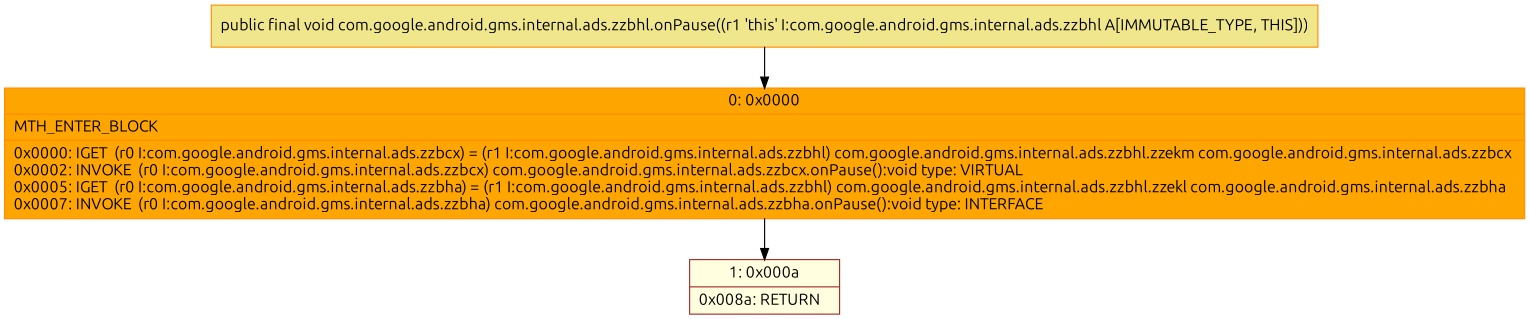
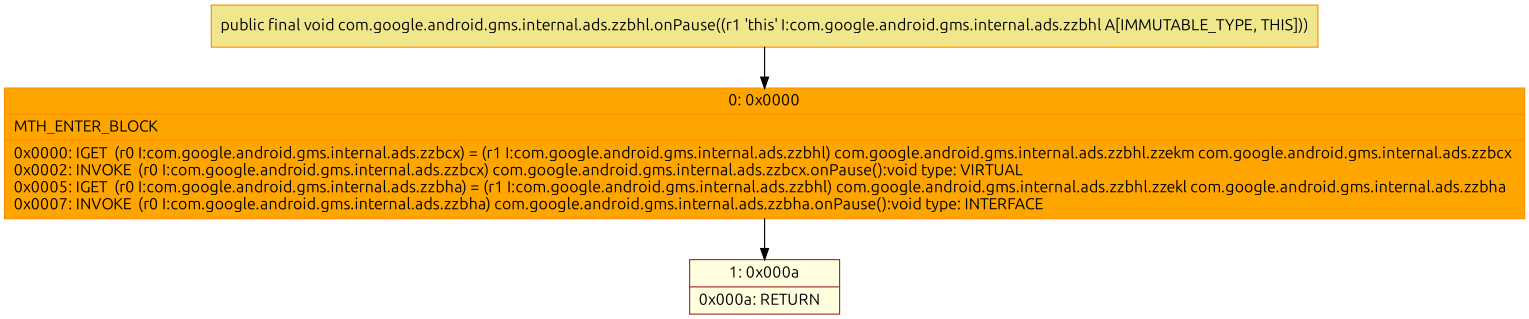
(765, 300) -> (765, 300)
